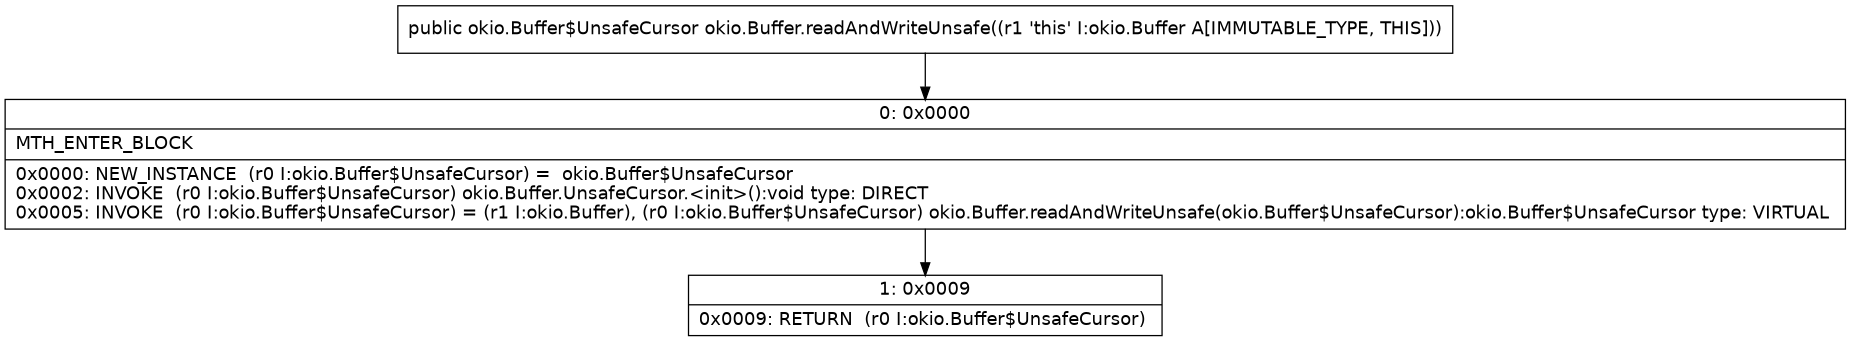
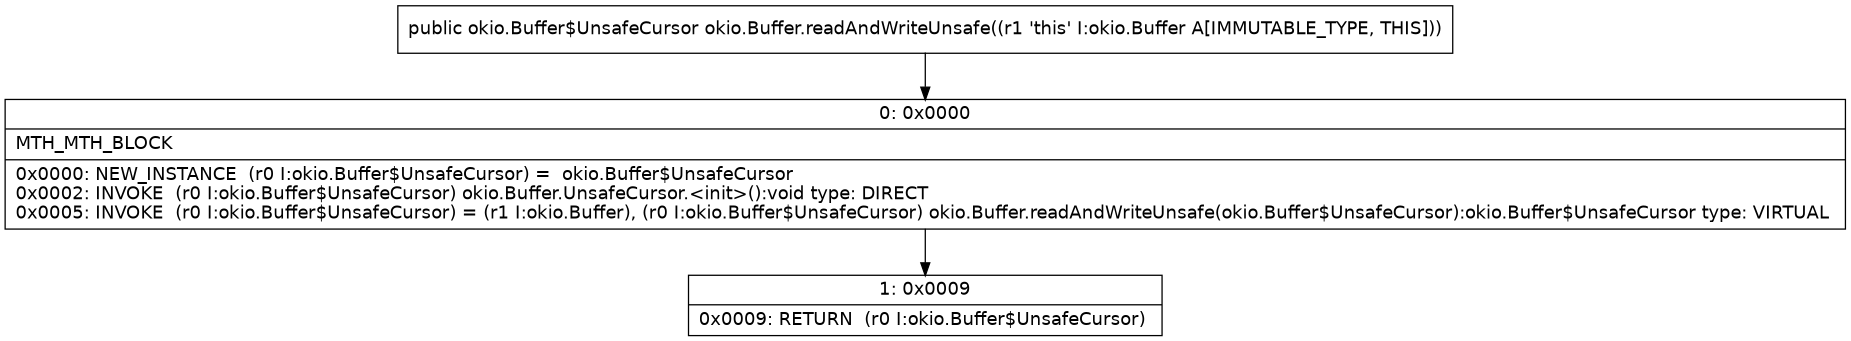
(105, 144) -> (94, 144)
